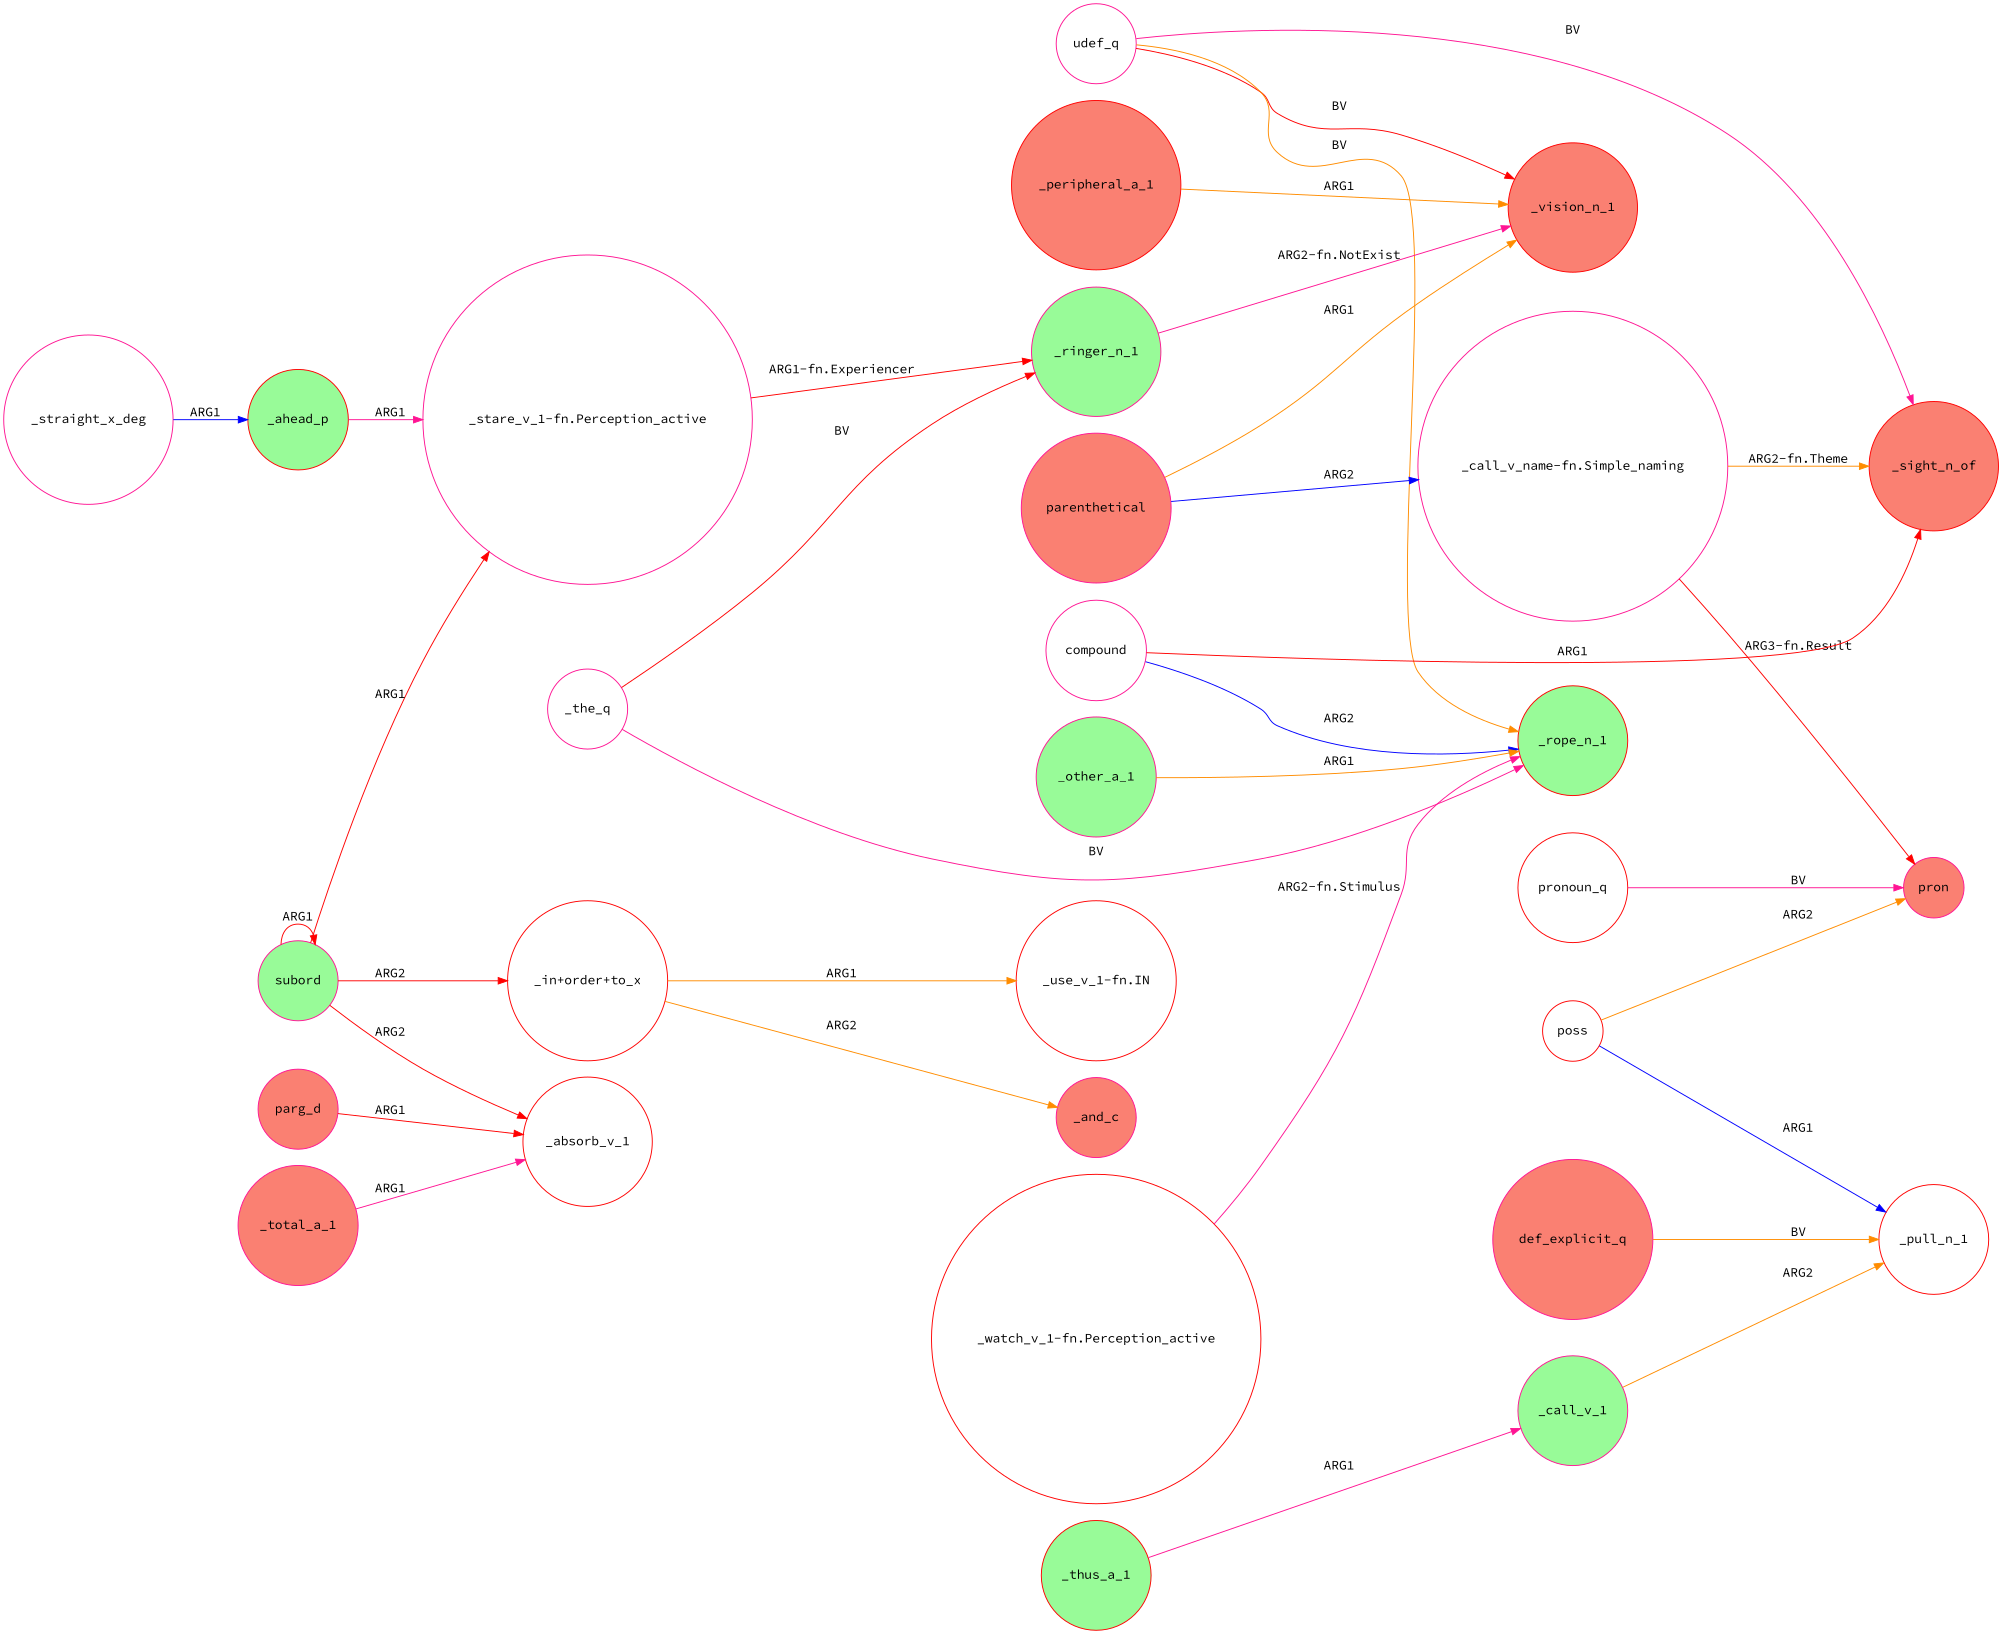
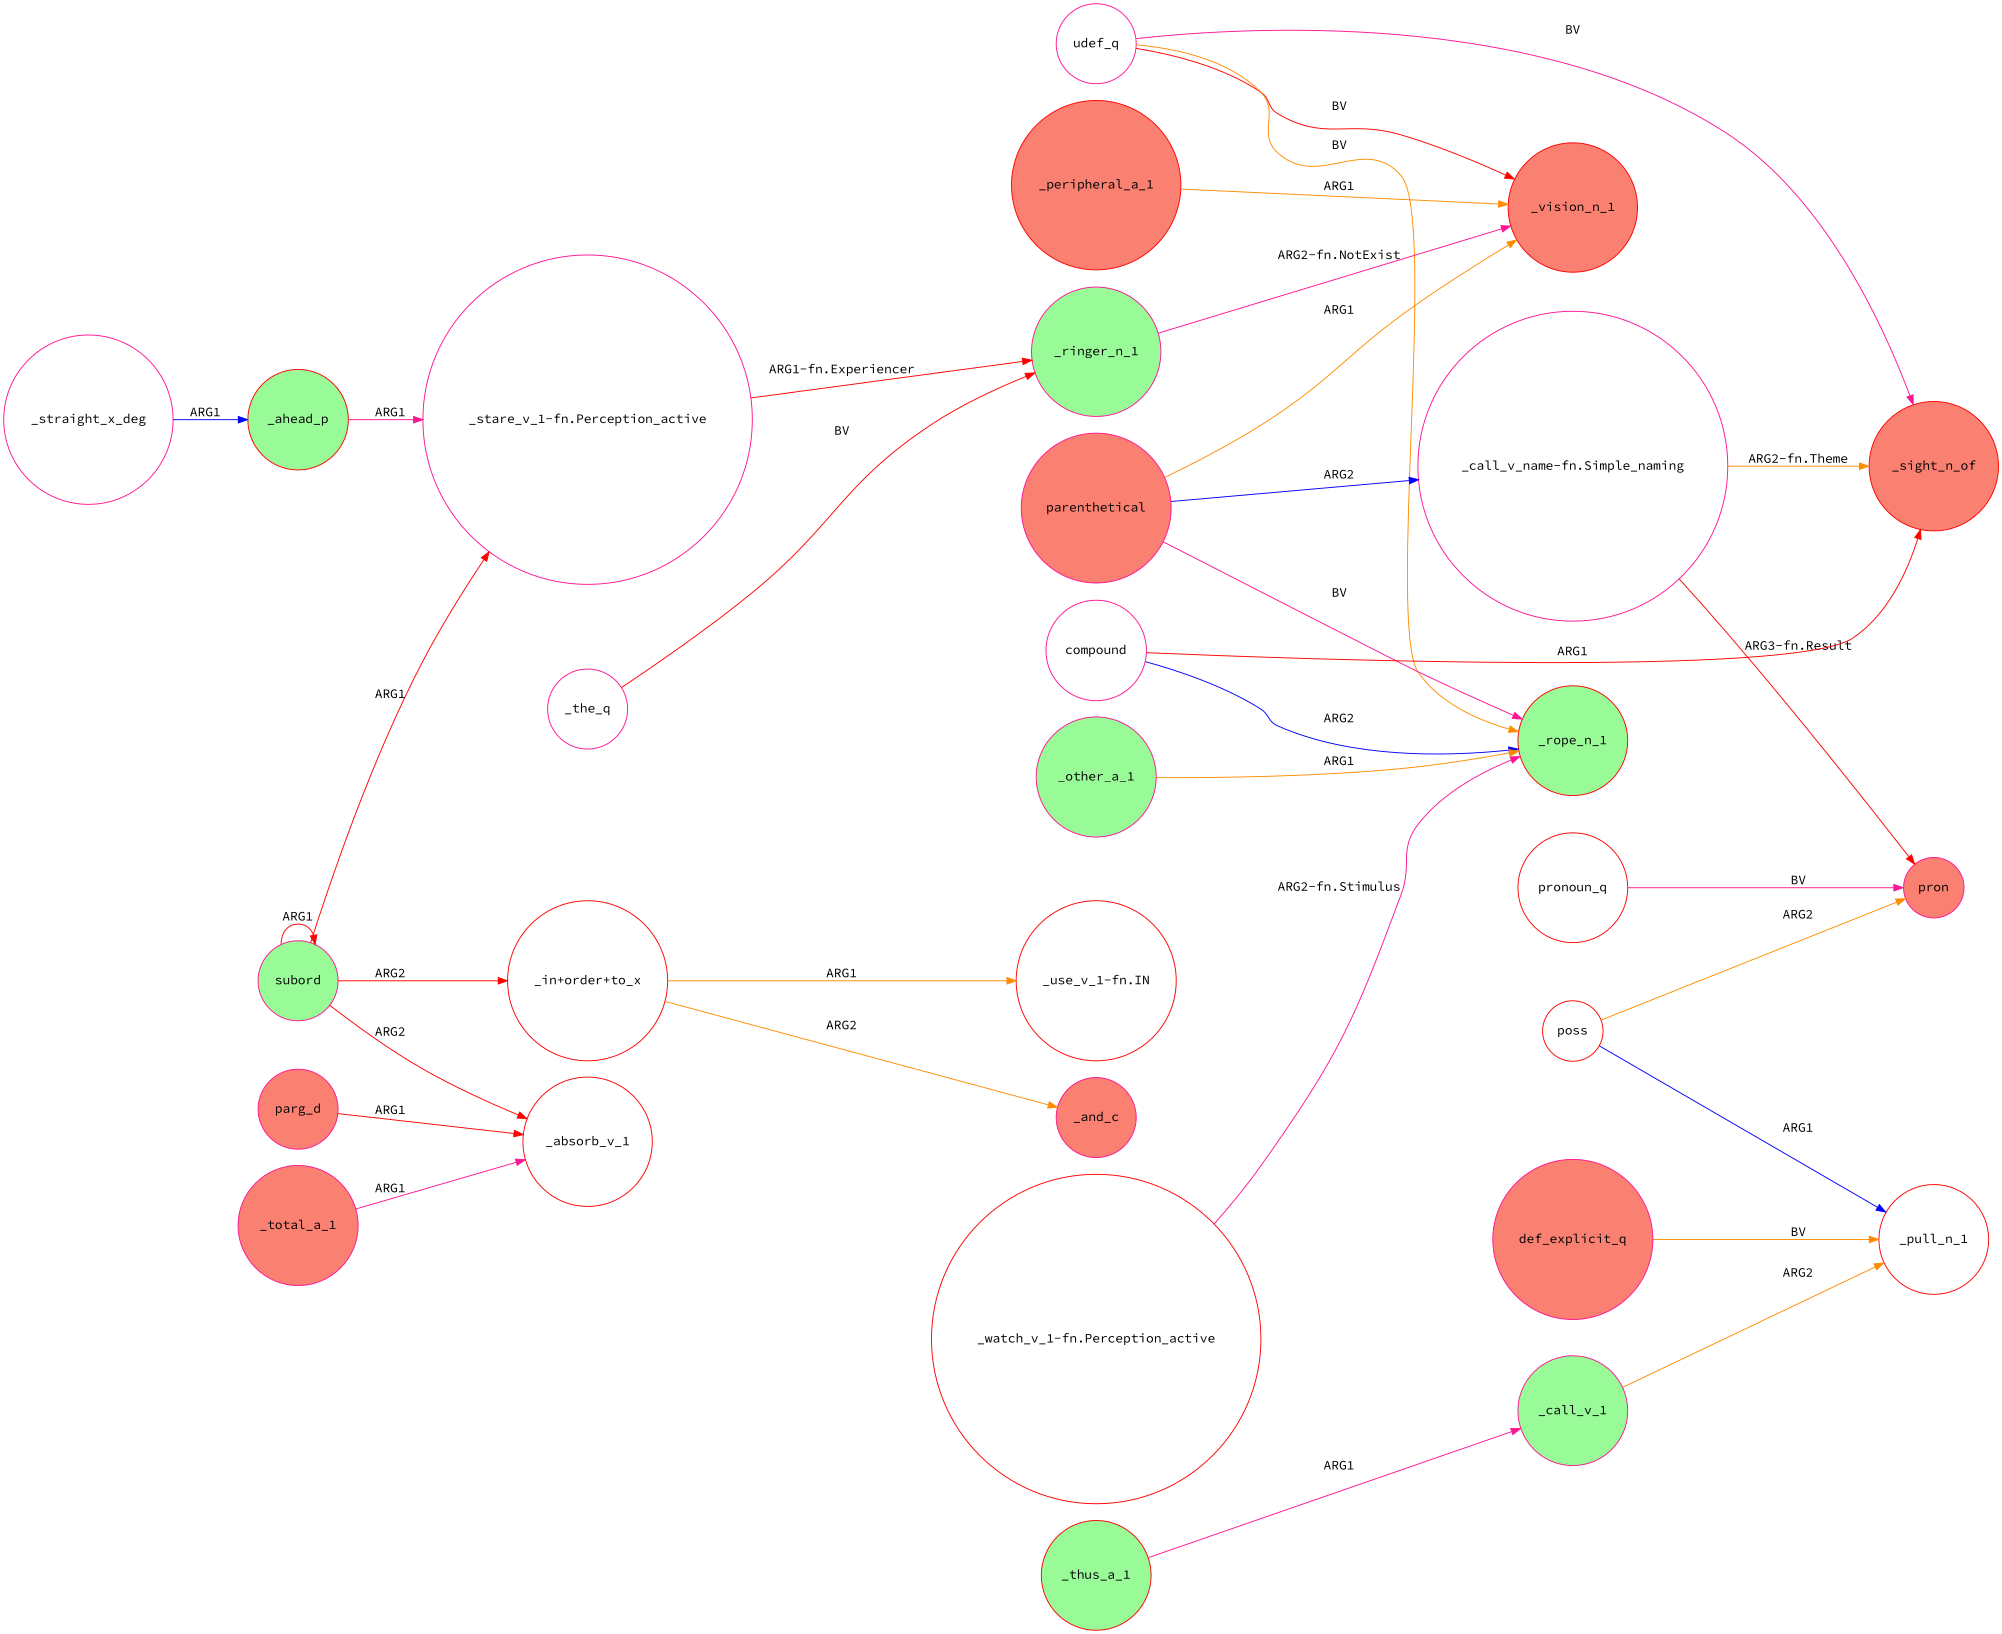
(1063, 879) -> (1337, 631)
